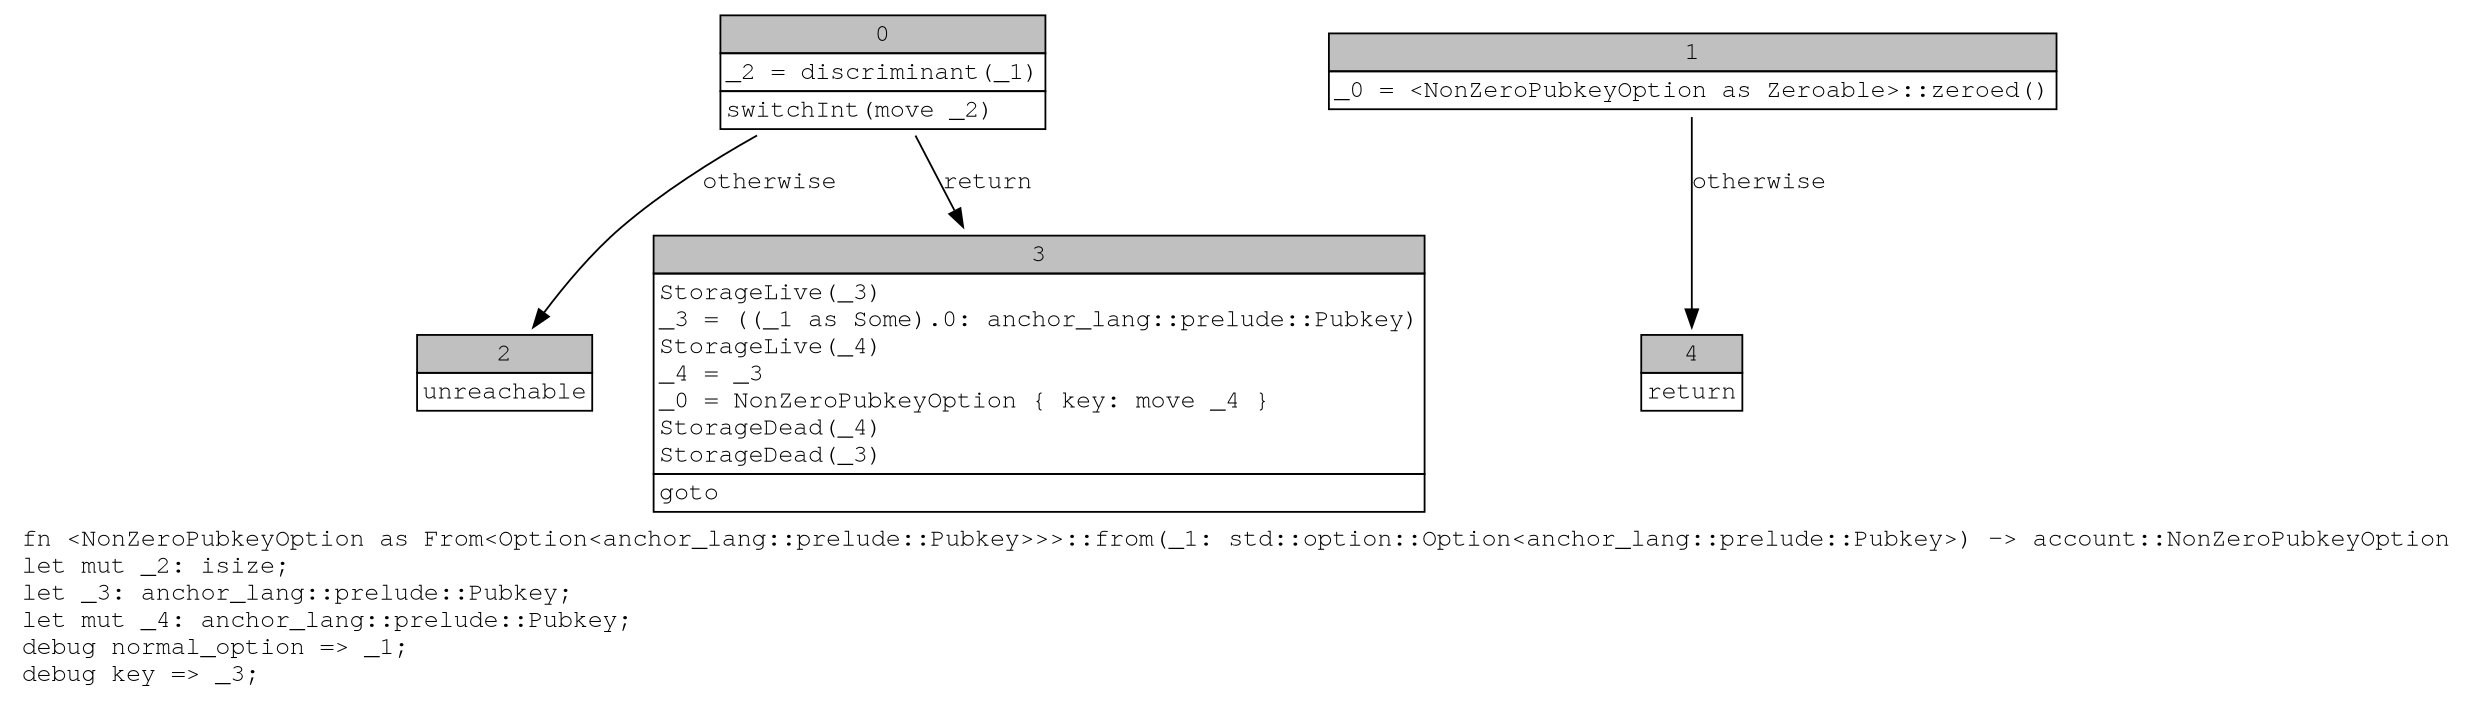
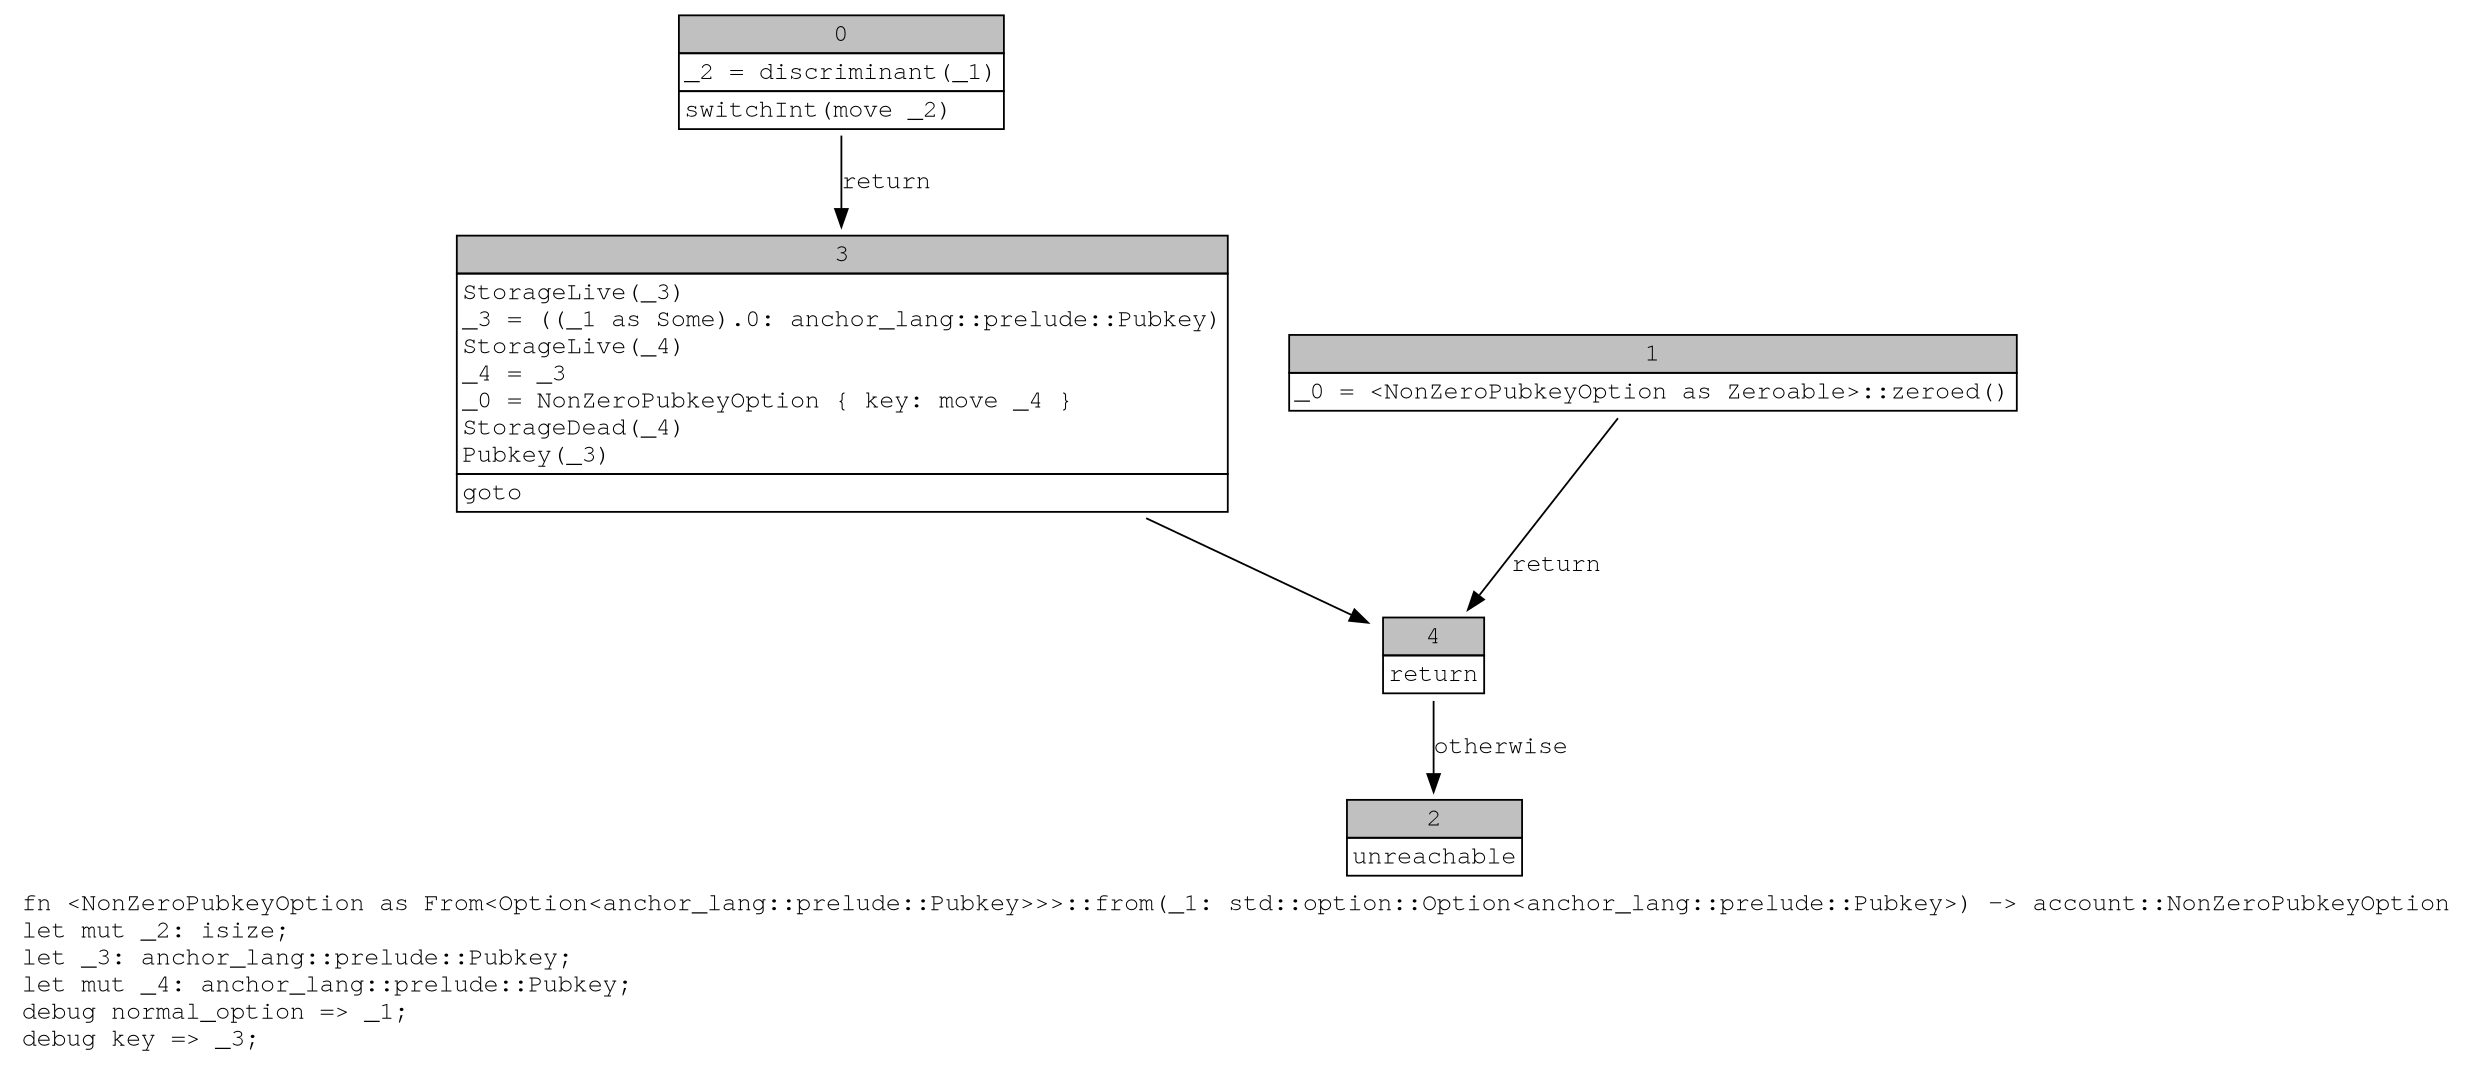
(1760, 181) -> (1556, 564)
(640, 212) -> (1434, 737)
(771, 454) -> (537, 454)
none -> (1249, 566)
